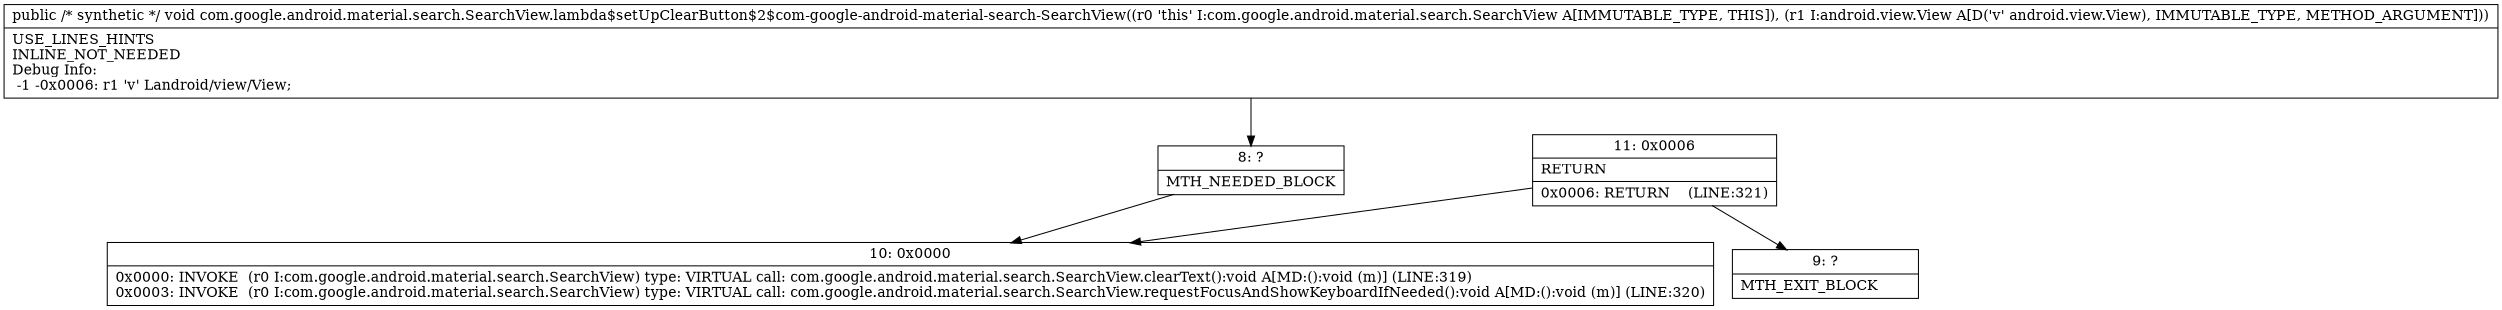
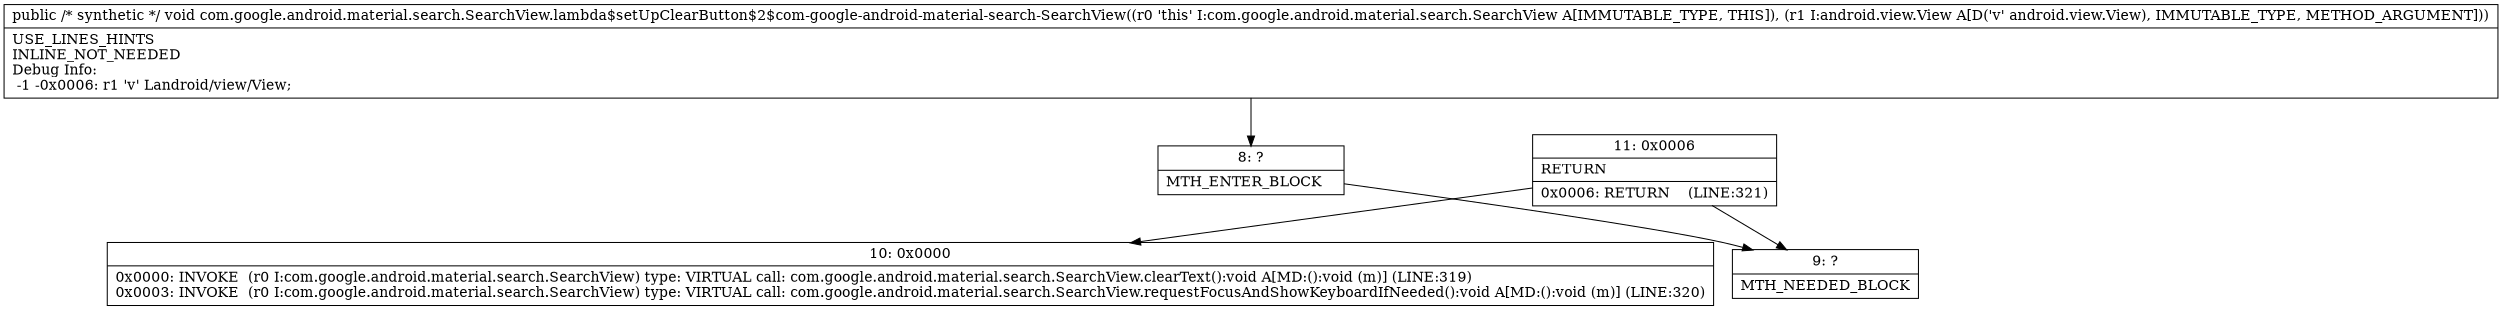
(1251, 182) -> (1244, 182)
(1097, 217) -> (1544, 212)
(1810, 286) -> (1825, 286)
